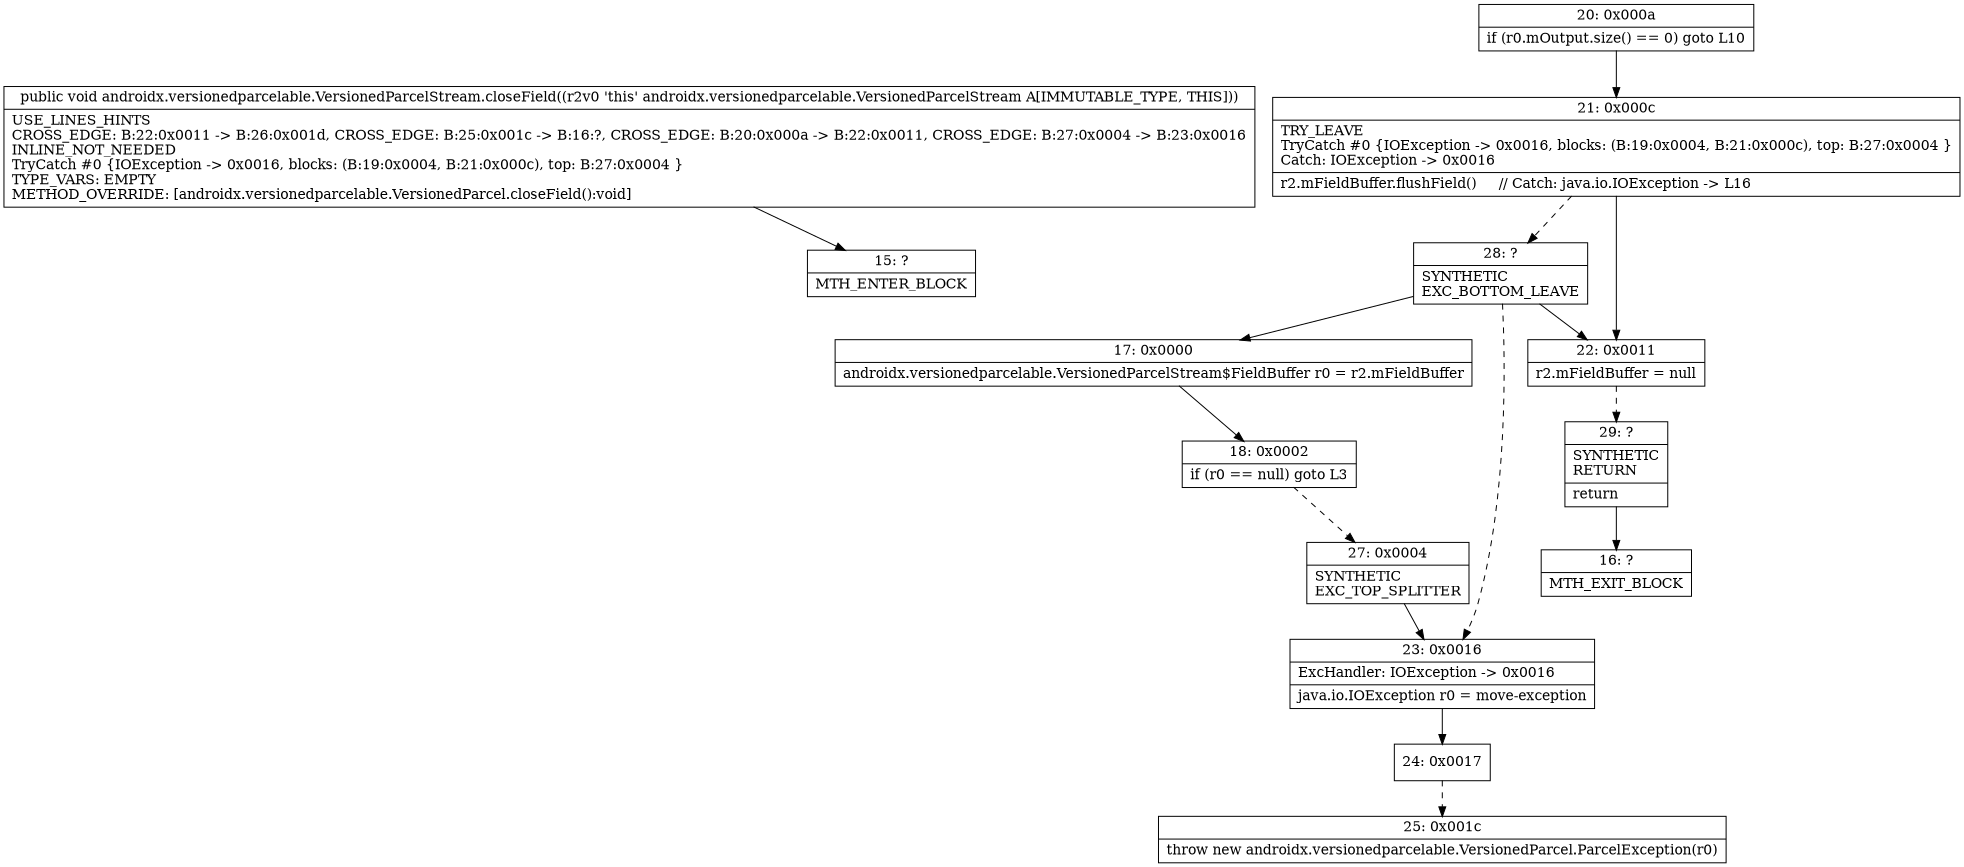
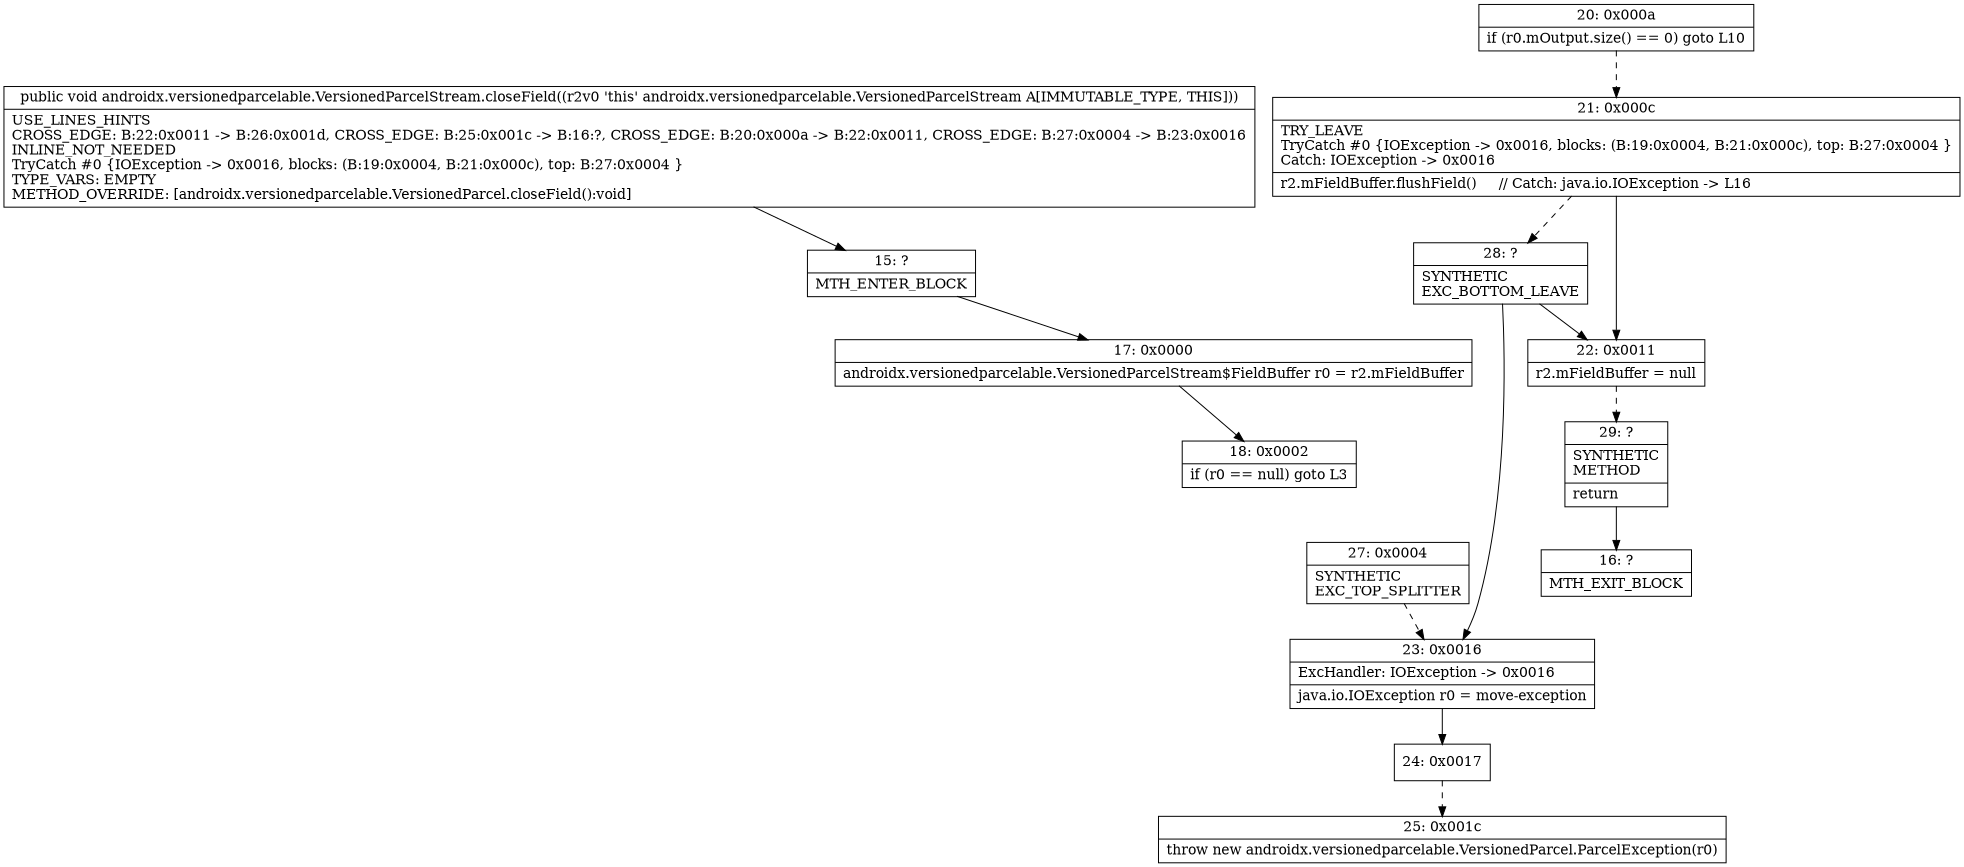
(1616, 69) -> (1616, 69)
(1332, 317) -> (1018, 317)
(1500, 469) -> (1500, 469)
(1605, 471) -> (1607, 471)
(1321, 511) -> none
(1412, 617) -> (1412, 617)
